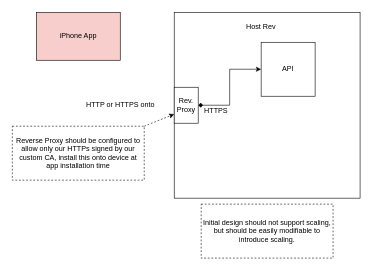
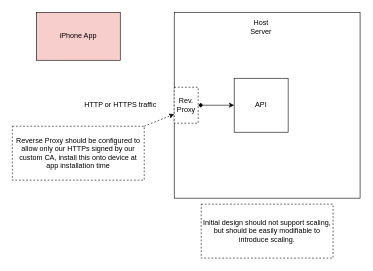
(261, 27) -> (261, 27)
(288, 69) -> (261, 105)
(121, 105) -> (121, 105)
(186, 105) -> (186, 105)
(216, 111) -> none
